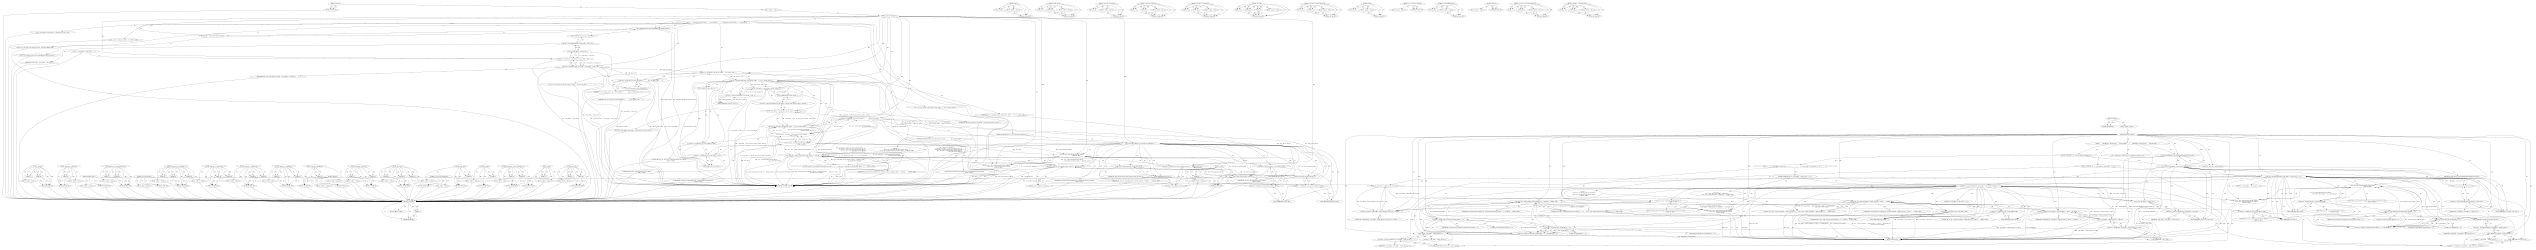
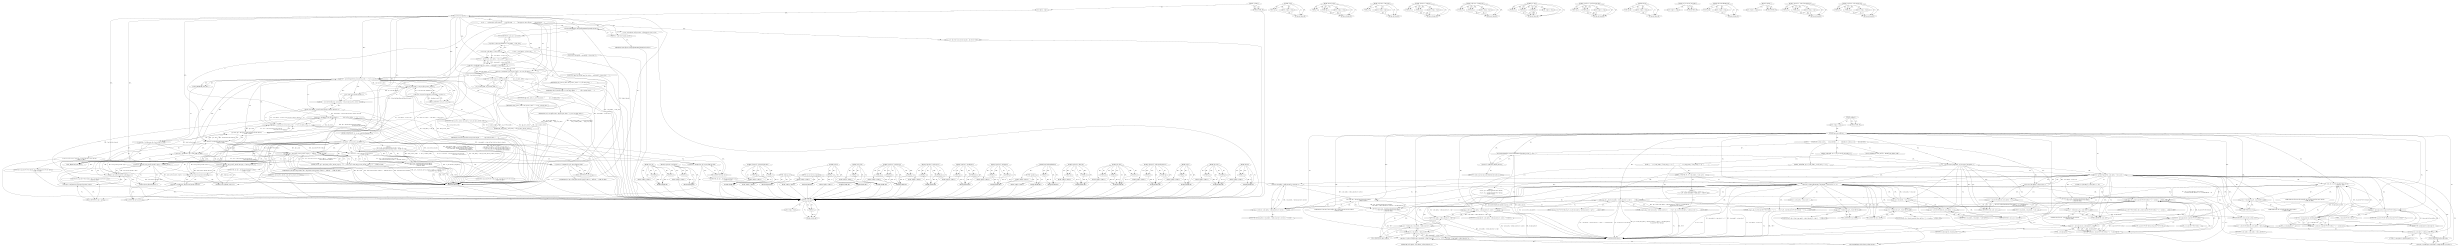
(123, 40) -> none
(739, 100) -> (442, 98)
(144, 176) -> none
